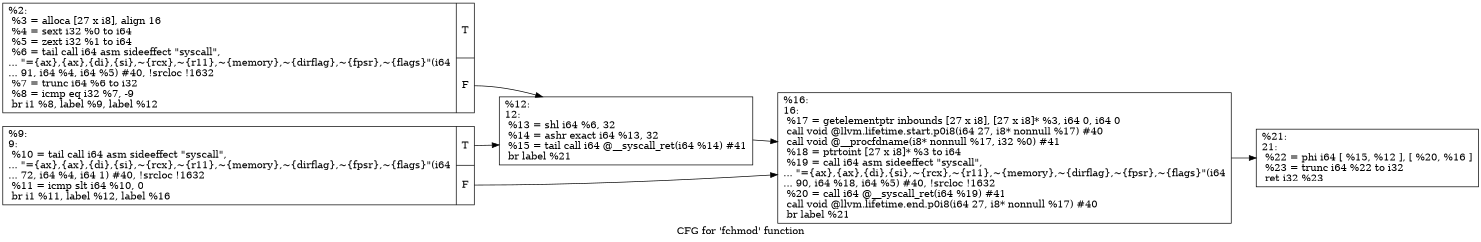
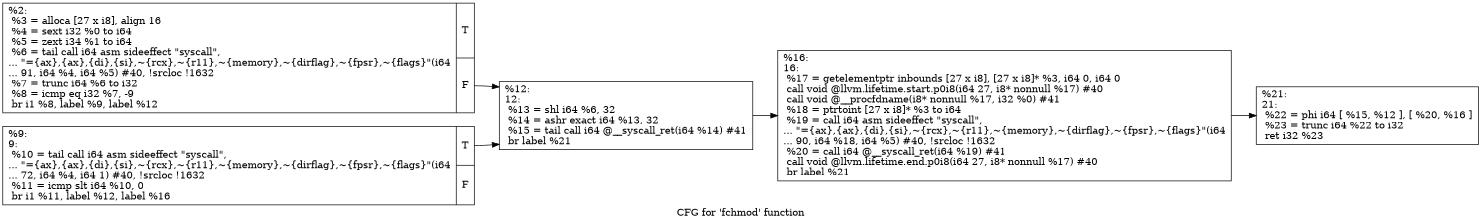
(70, 42) -> (70, 42)
(622, 182) -> none
